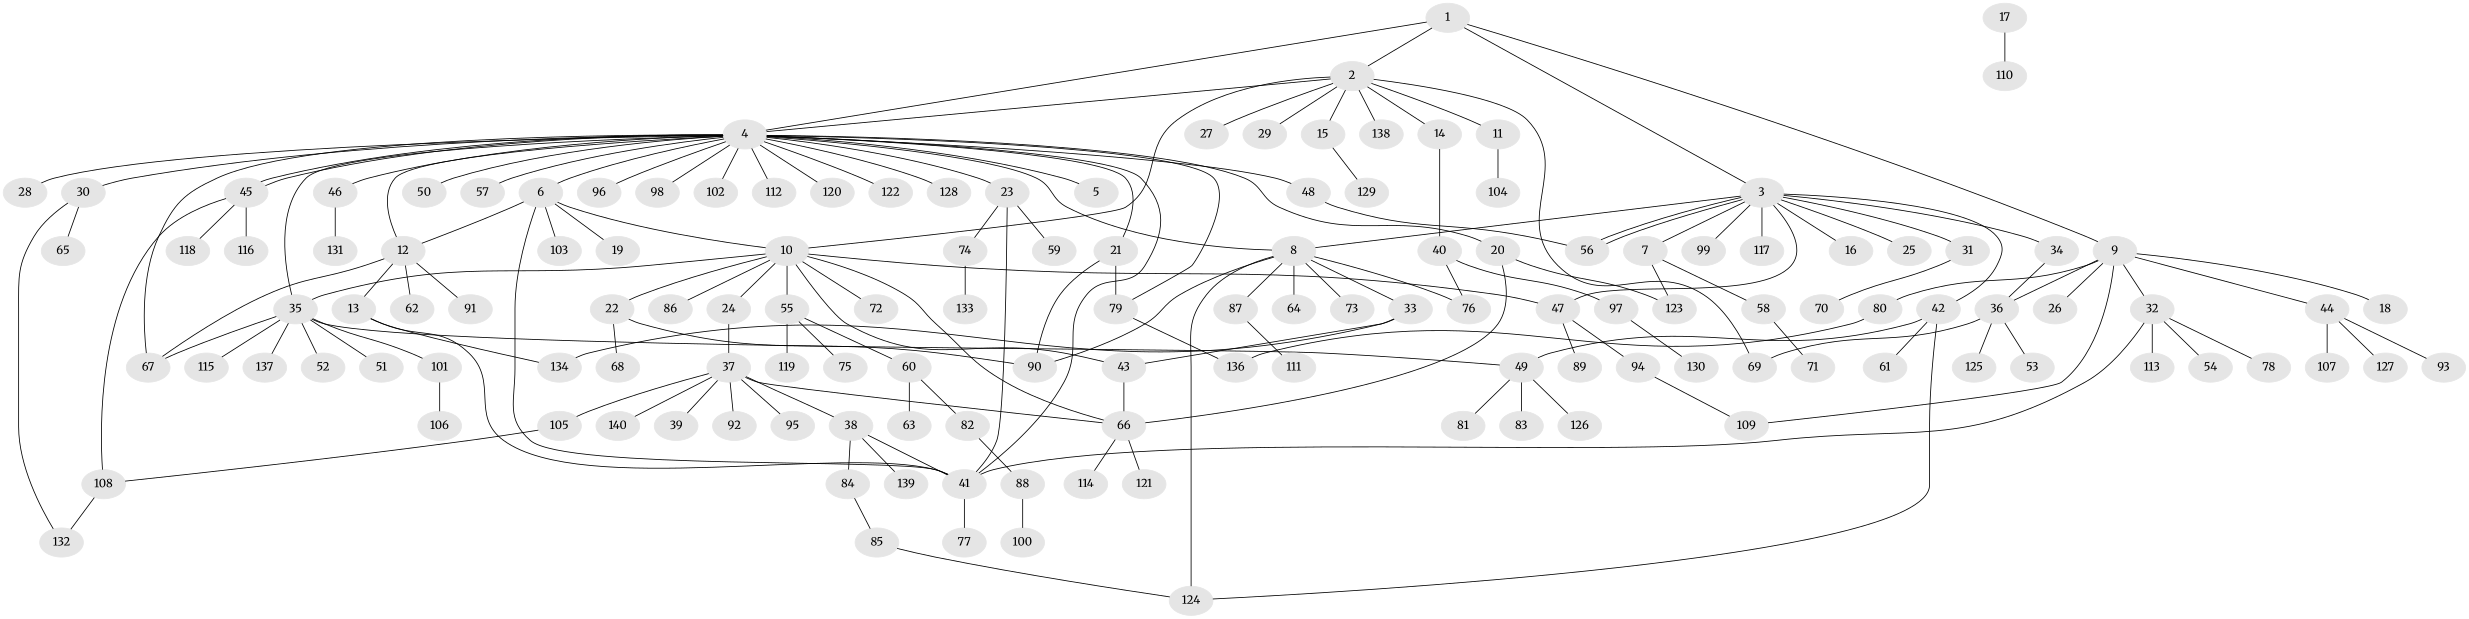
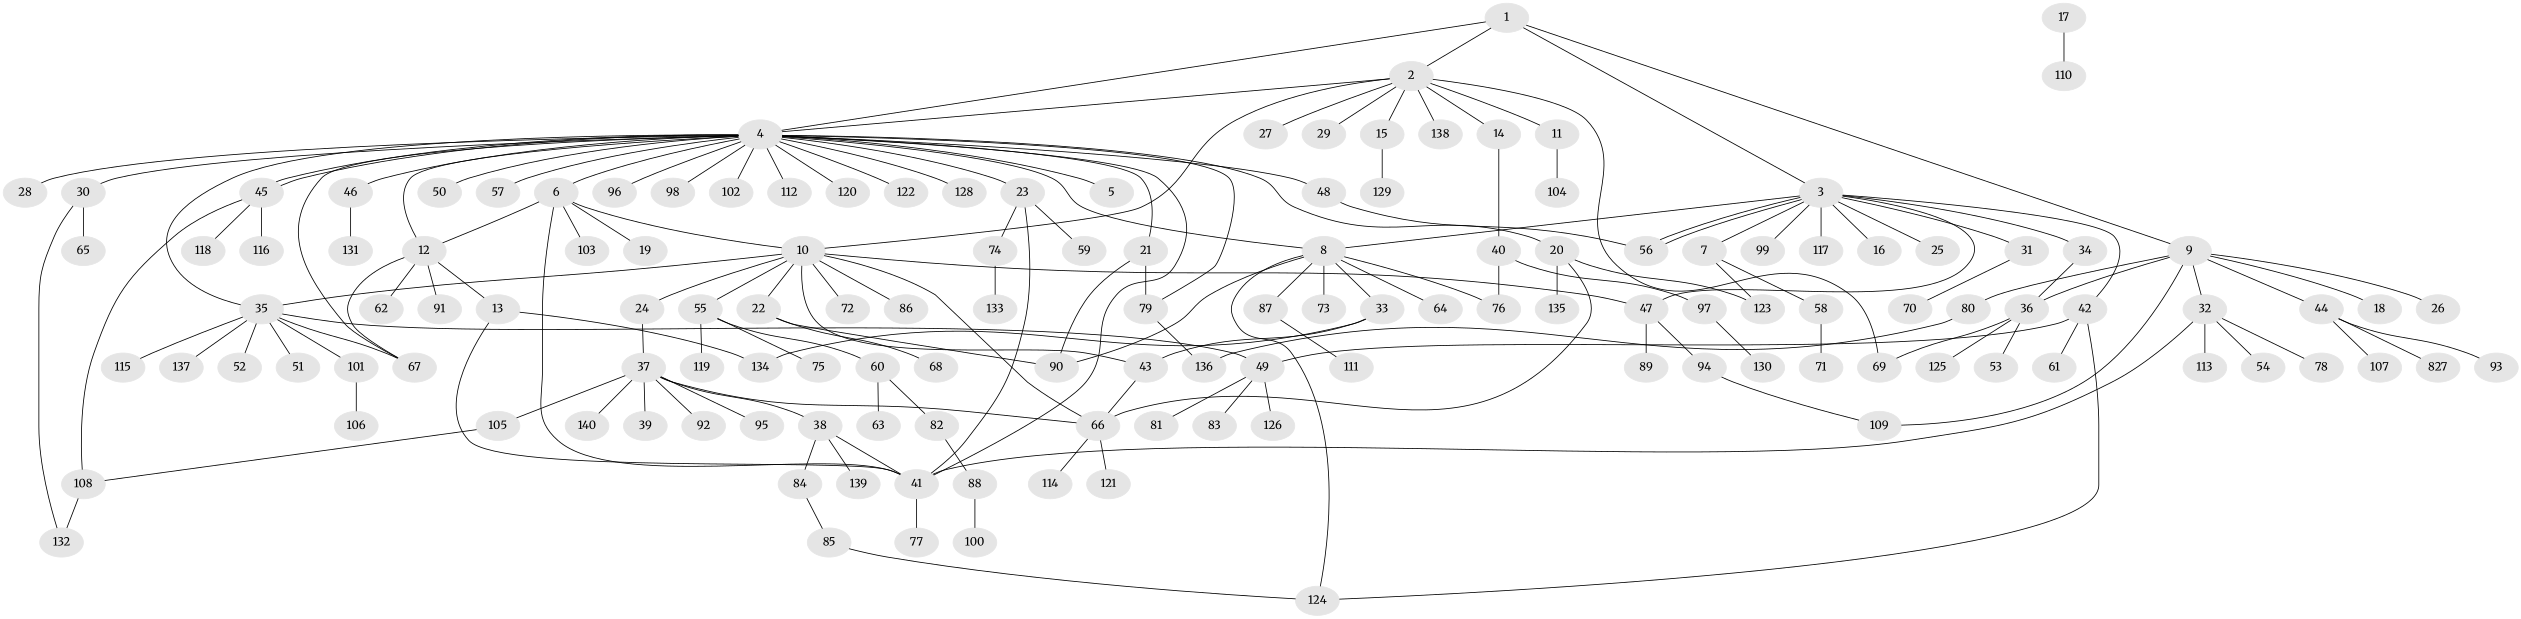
none -> (1557, 309)
(2385, 368) -> (2438, 368)
